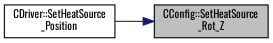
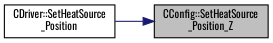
(211, 21) -> (211, 21)
